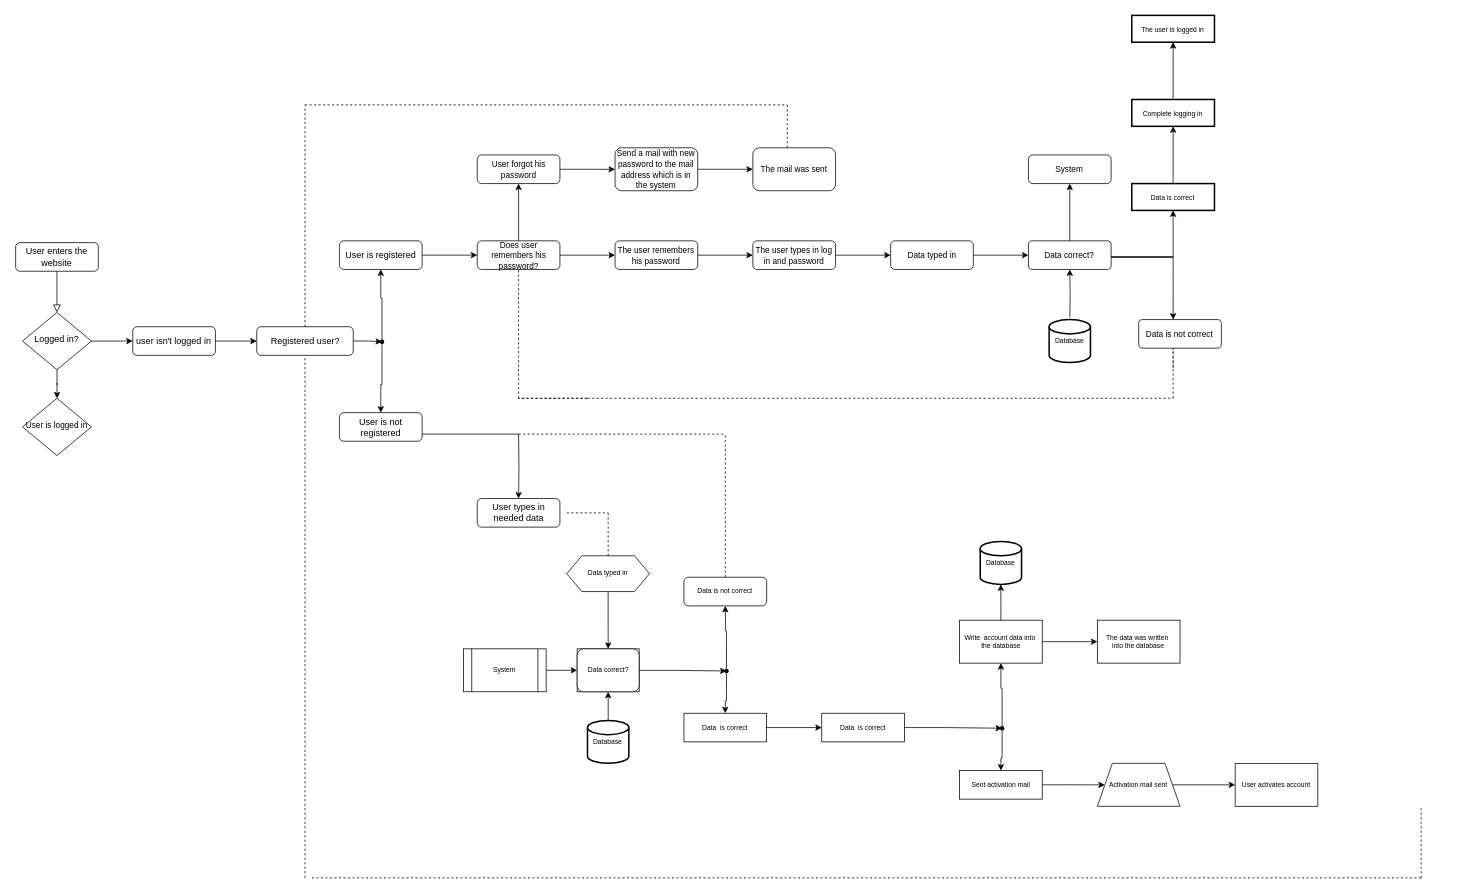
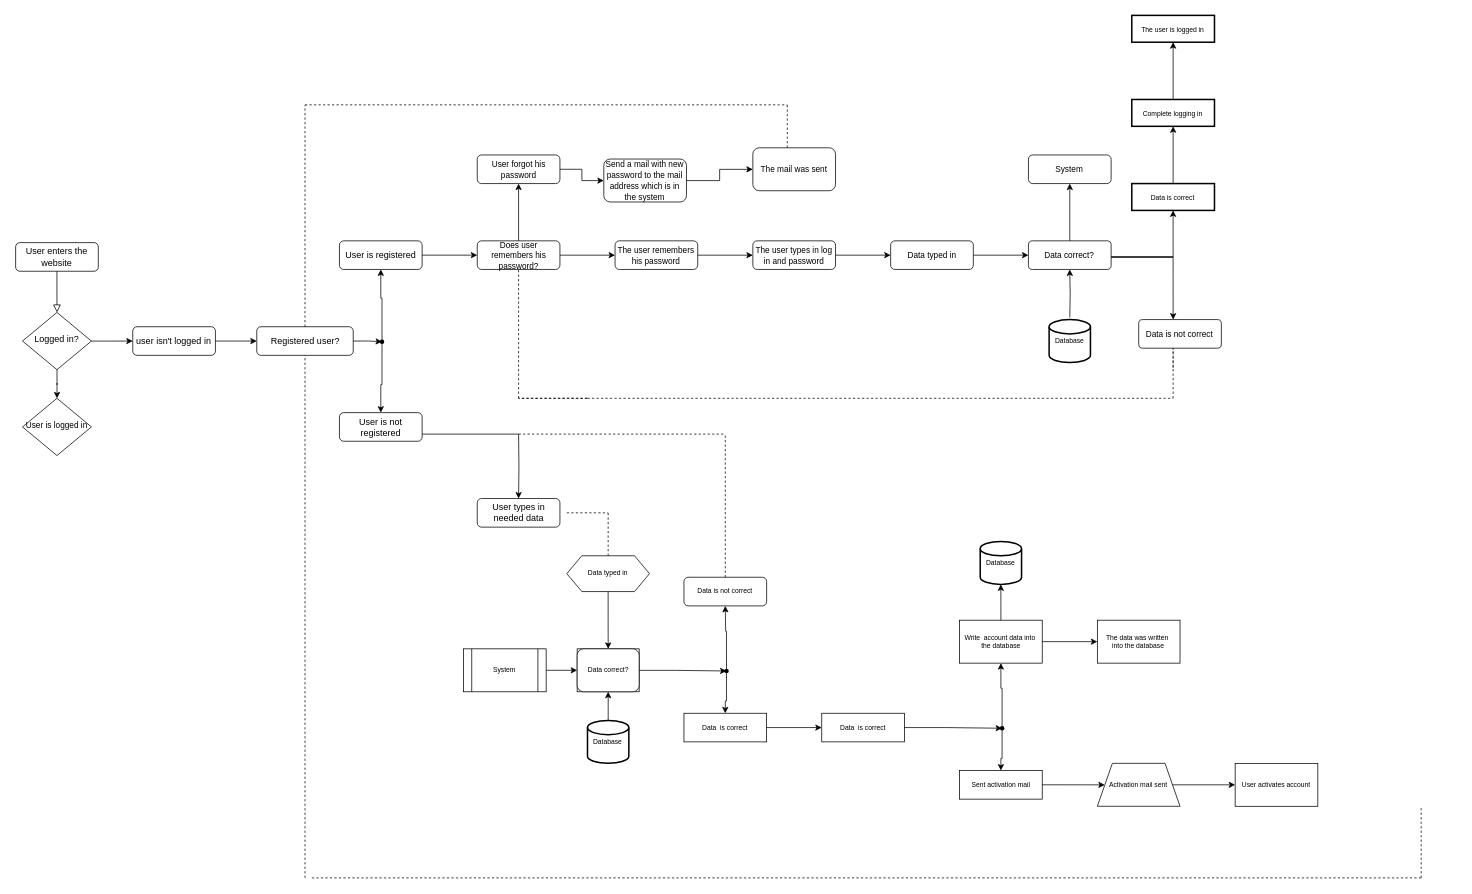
(656, 169) -> (645, 181)
